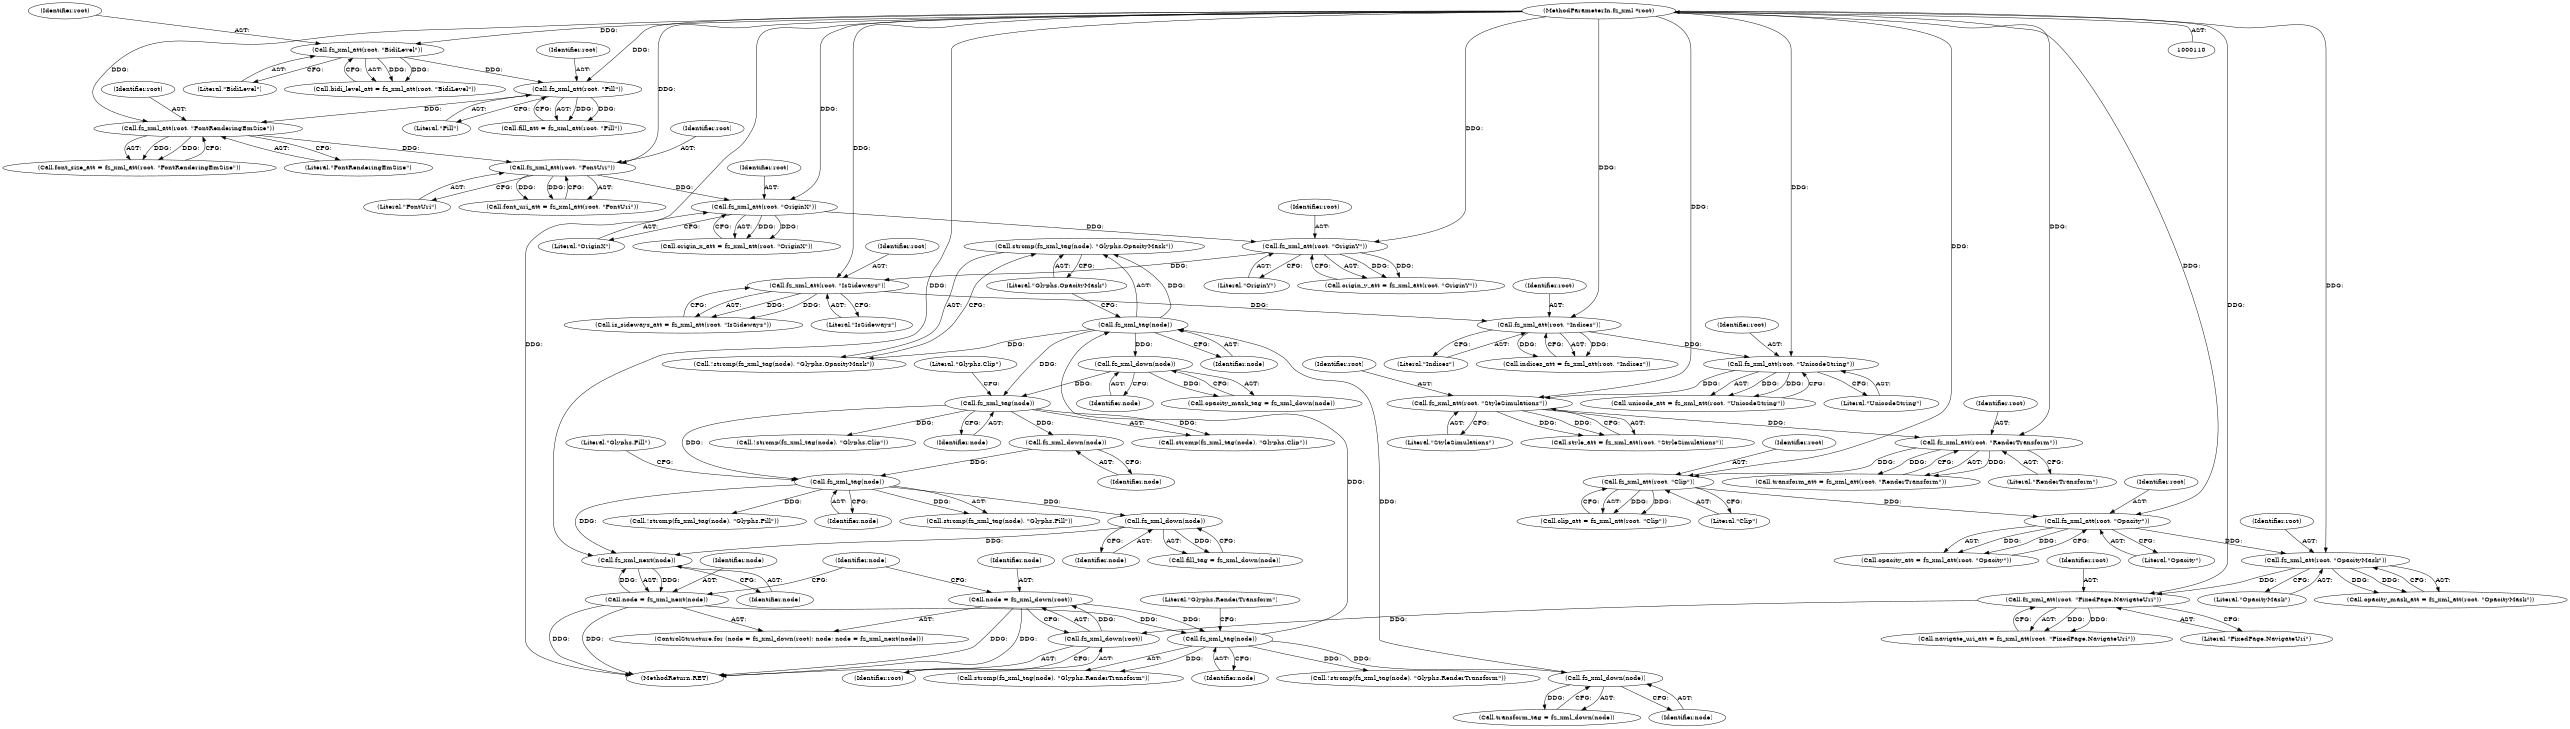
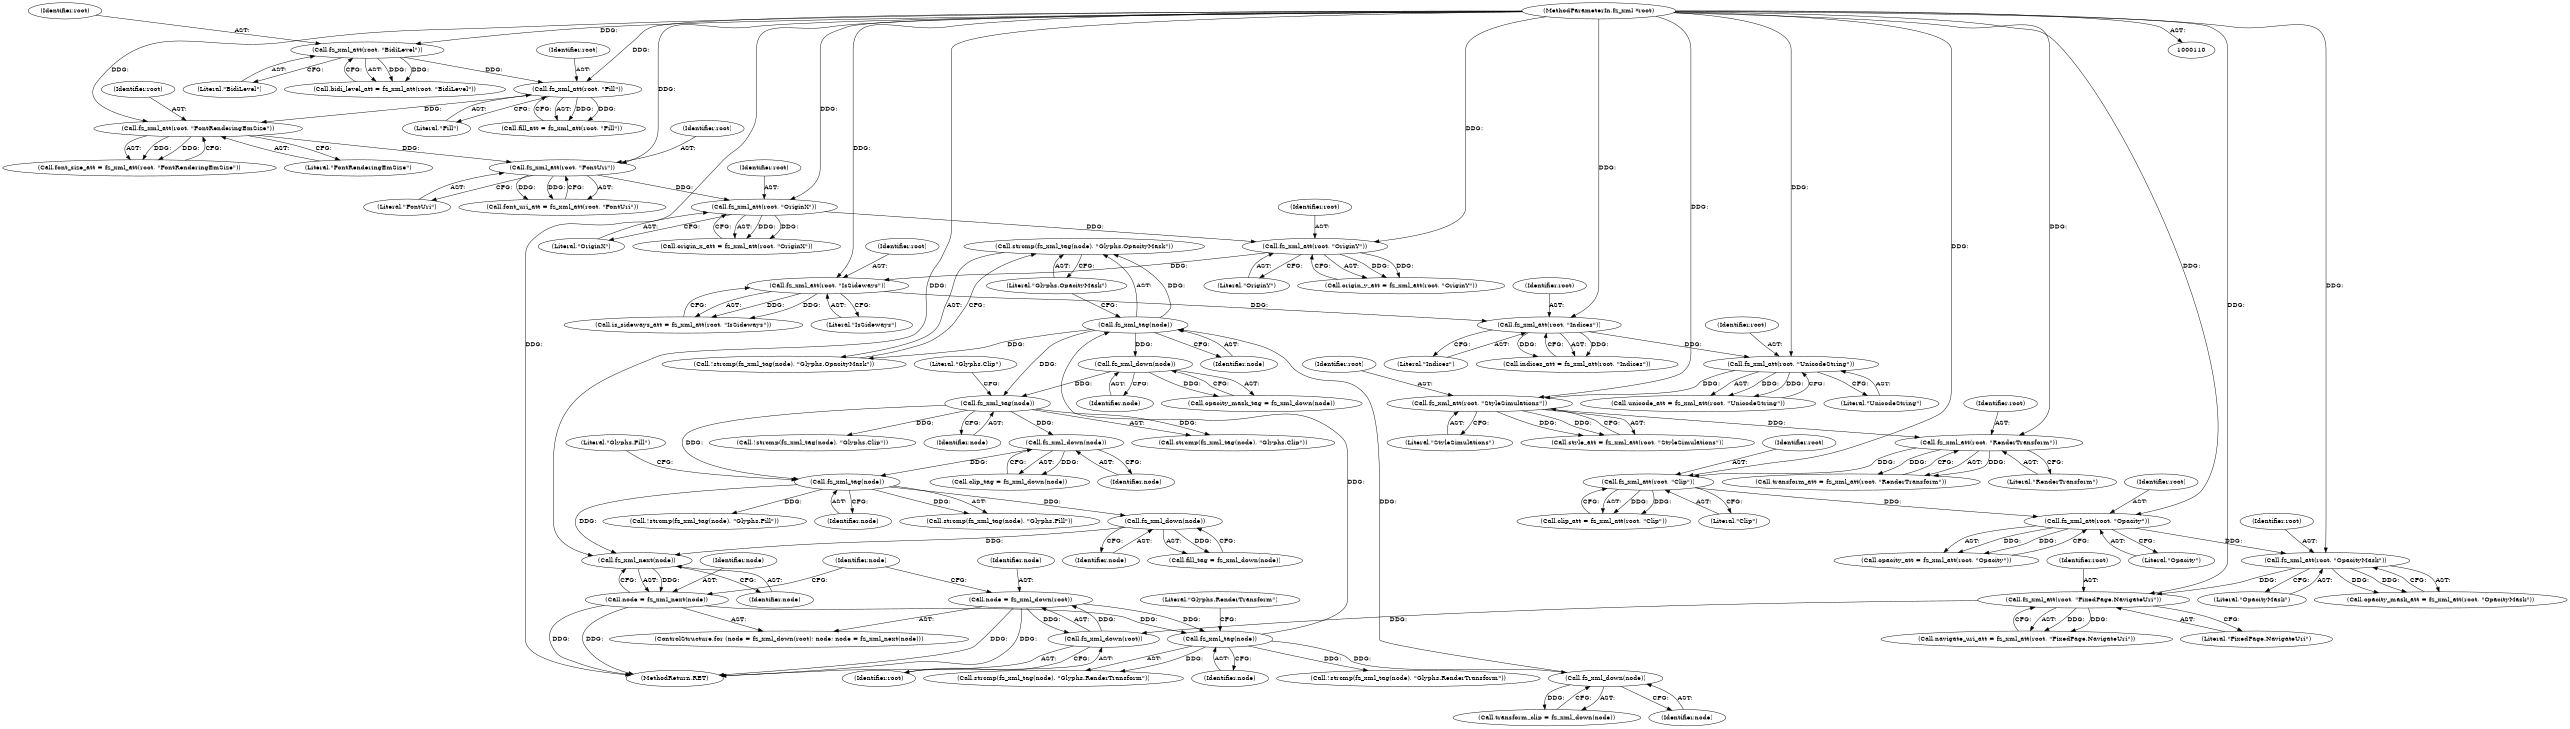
(1942, 16) -> (1930, 13)
none -> (1010, 482)
(629, 580) -> (629, 580)
(1053, 620) -> (1053, 620)
(1547, 718) -> (1547, 718)
